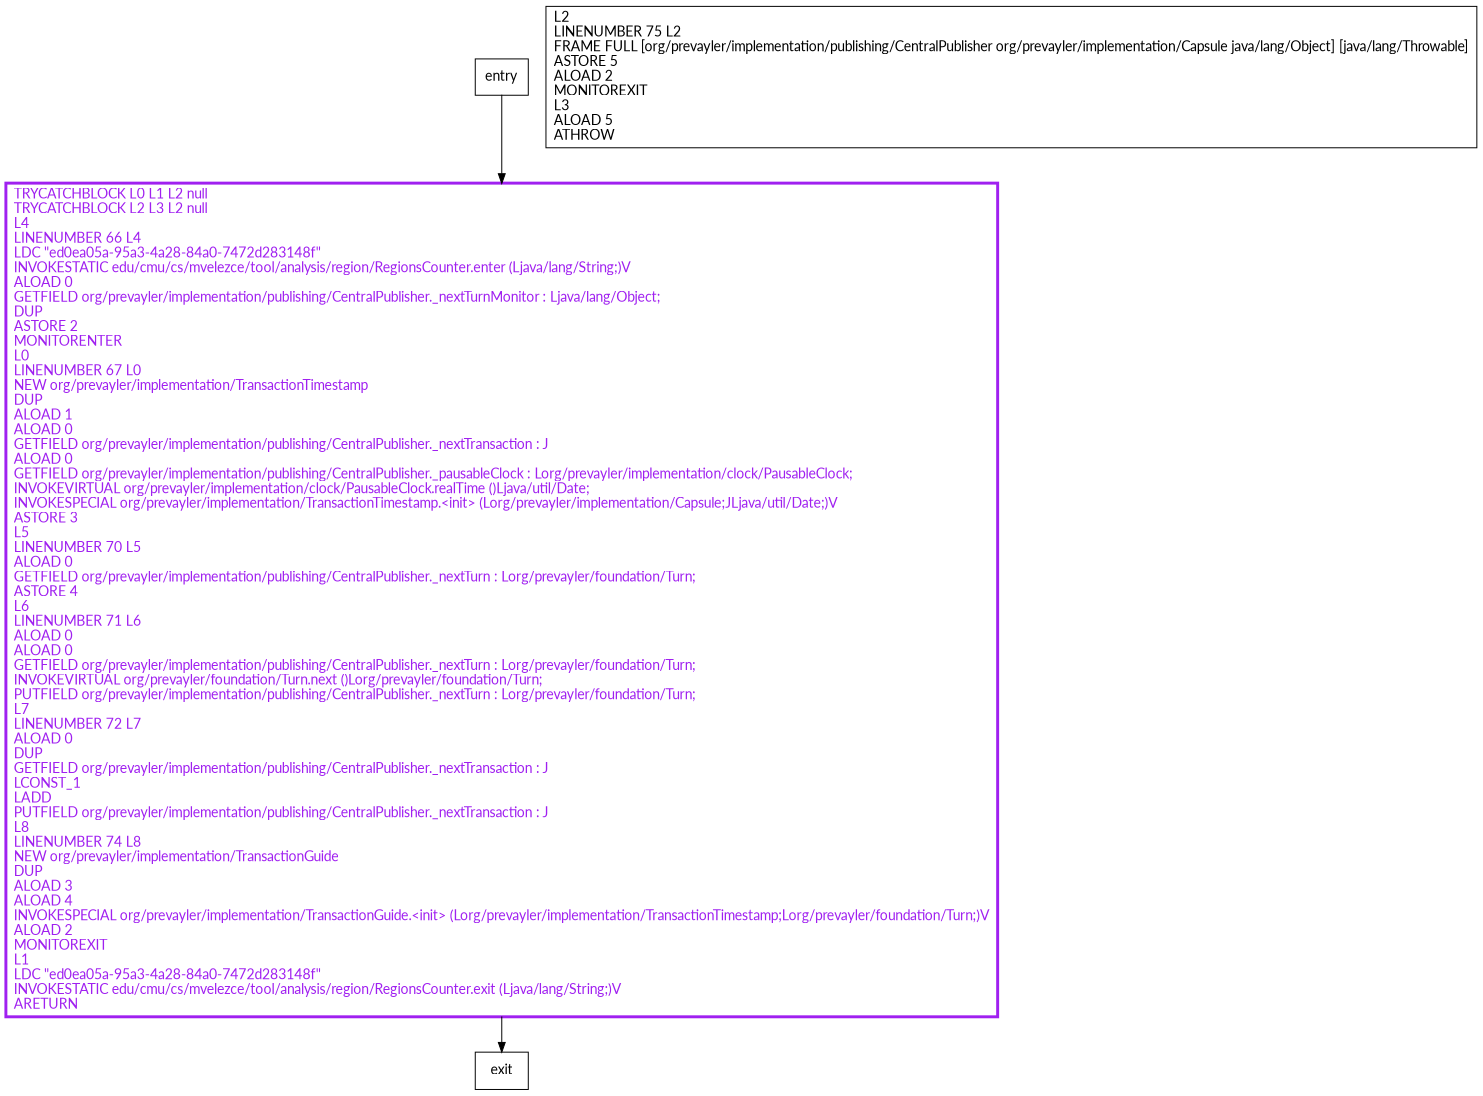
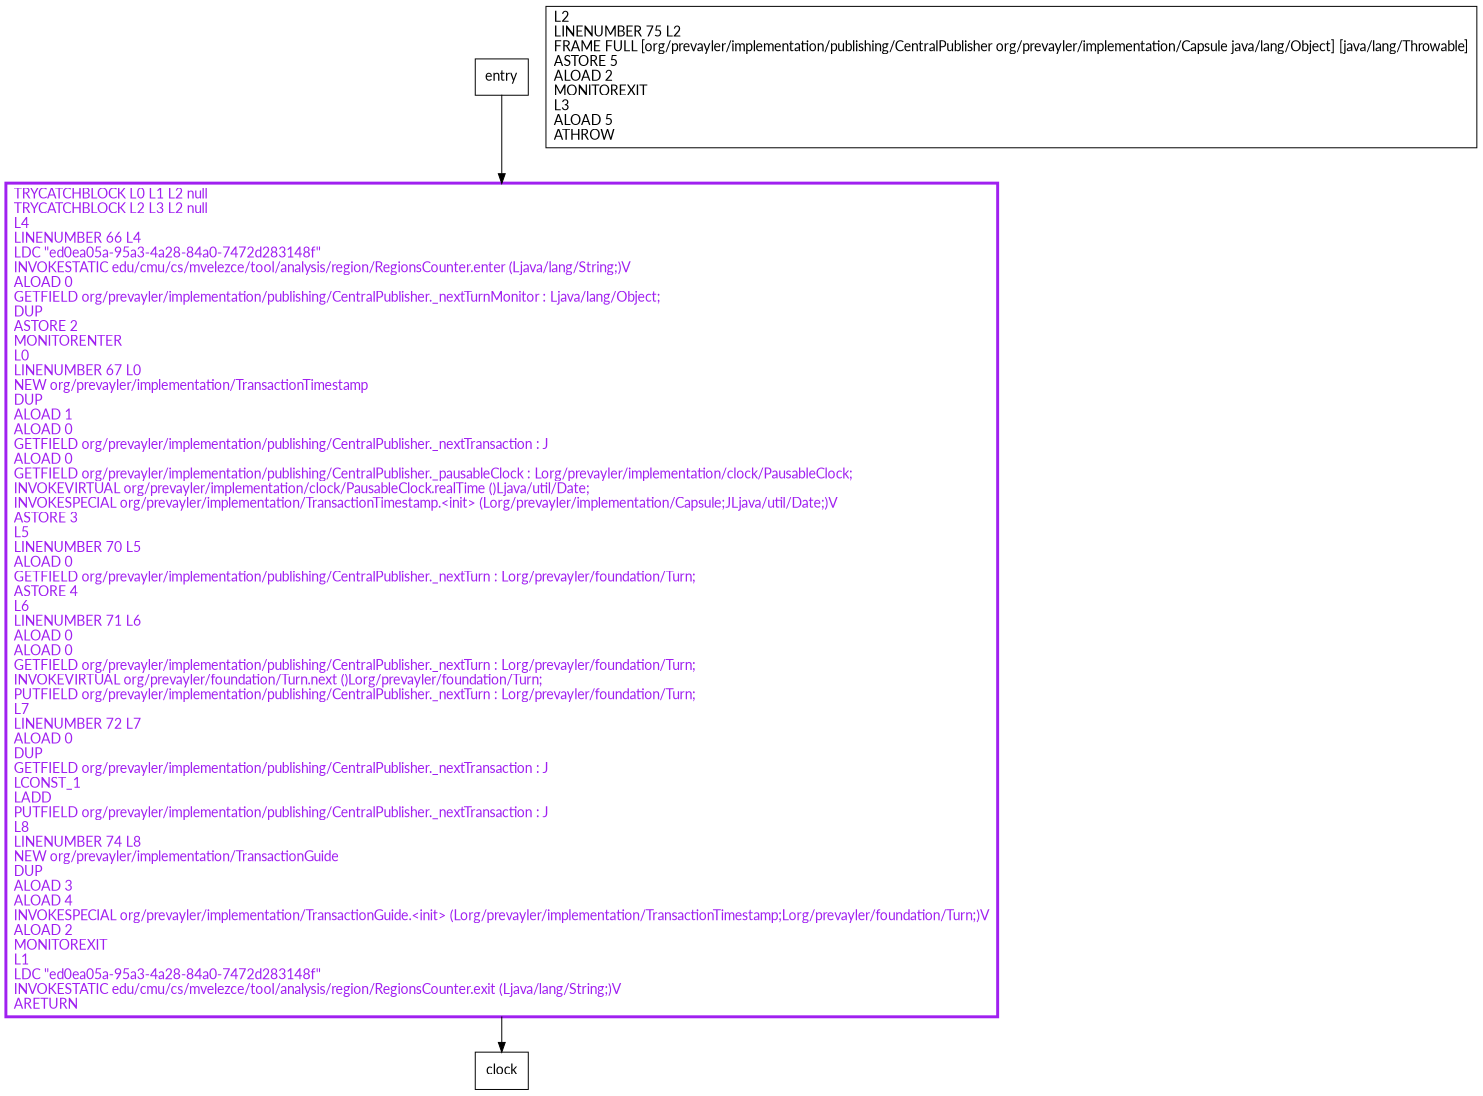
(502, 1071) -> (502, 1071)
